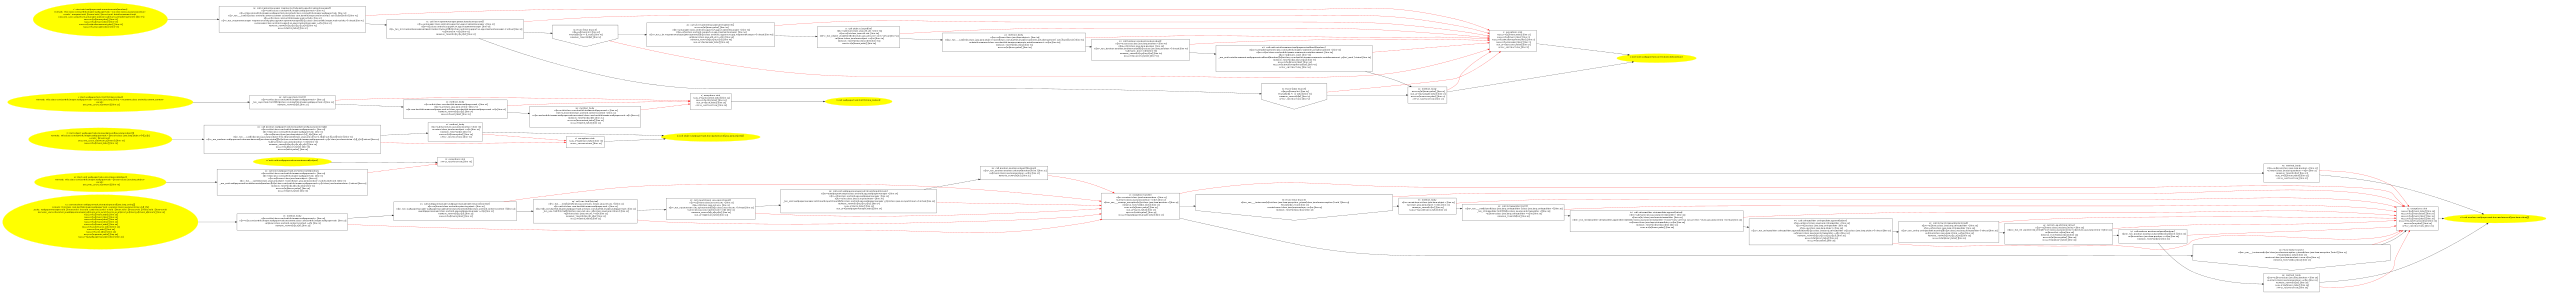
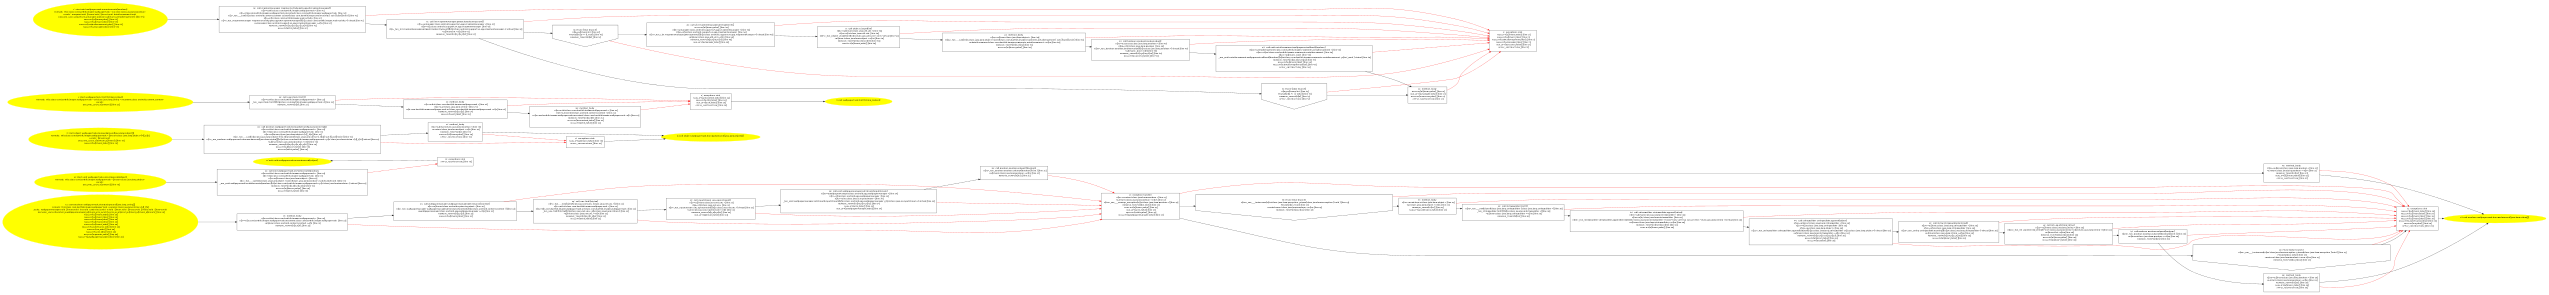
(1657, 58) -> none
(383, 163) -> (385, 161)
